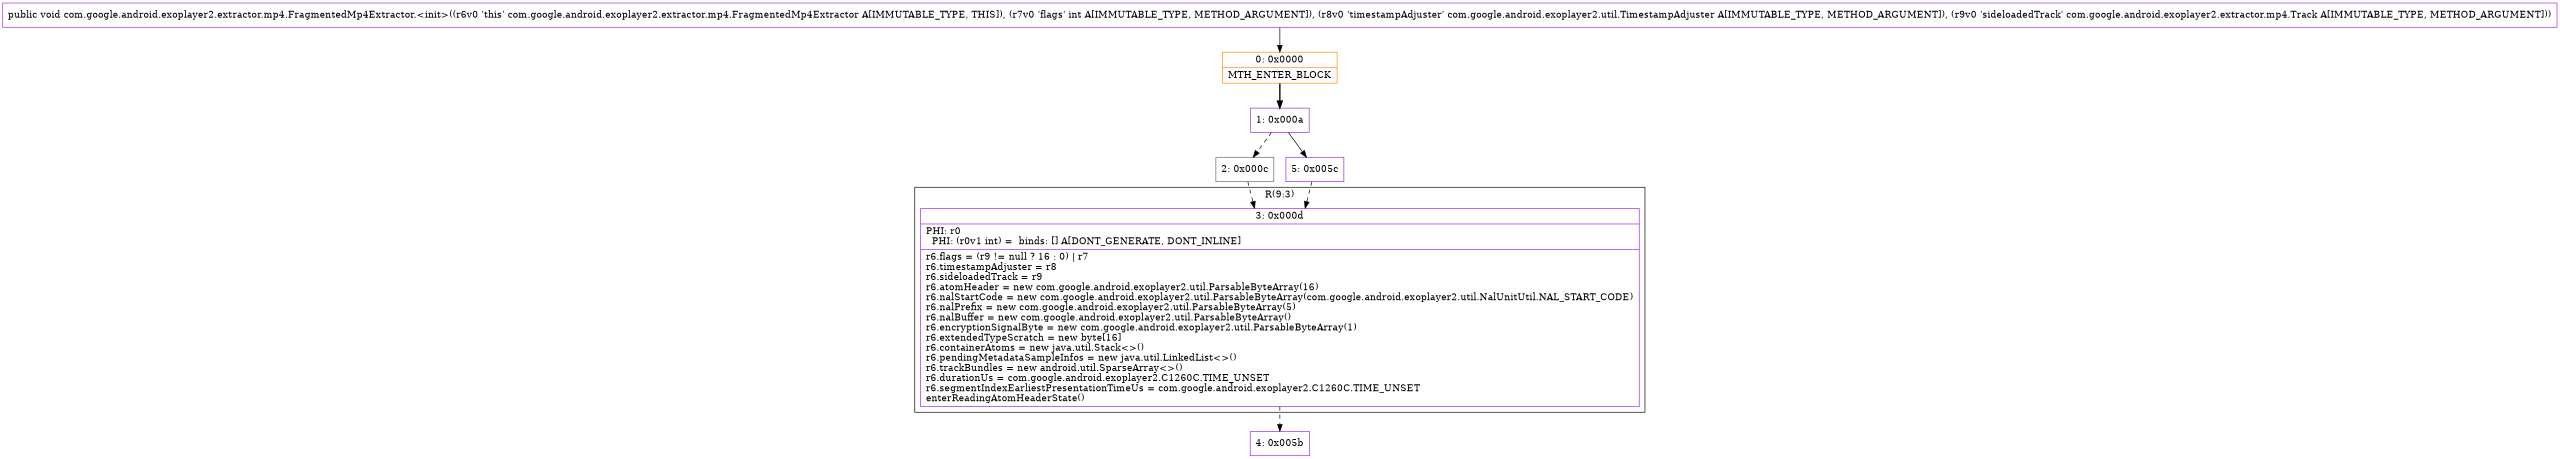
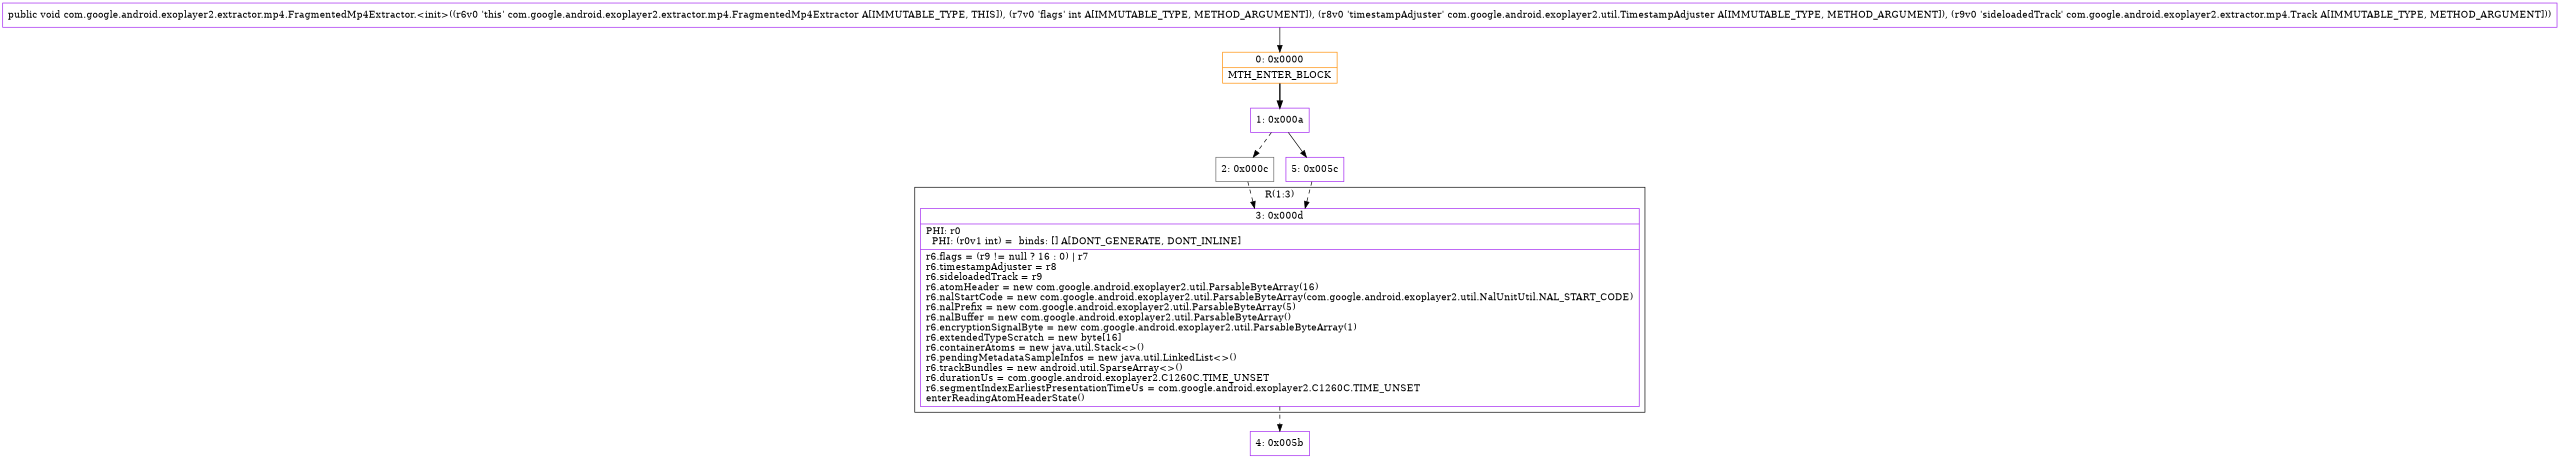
(1280, 195) -> (1280, 195)
